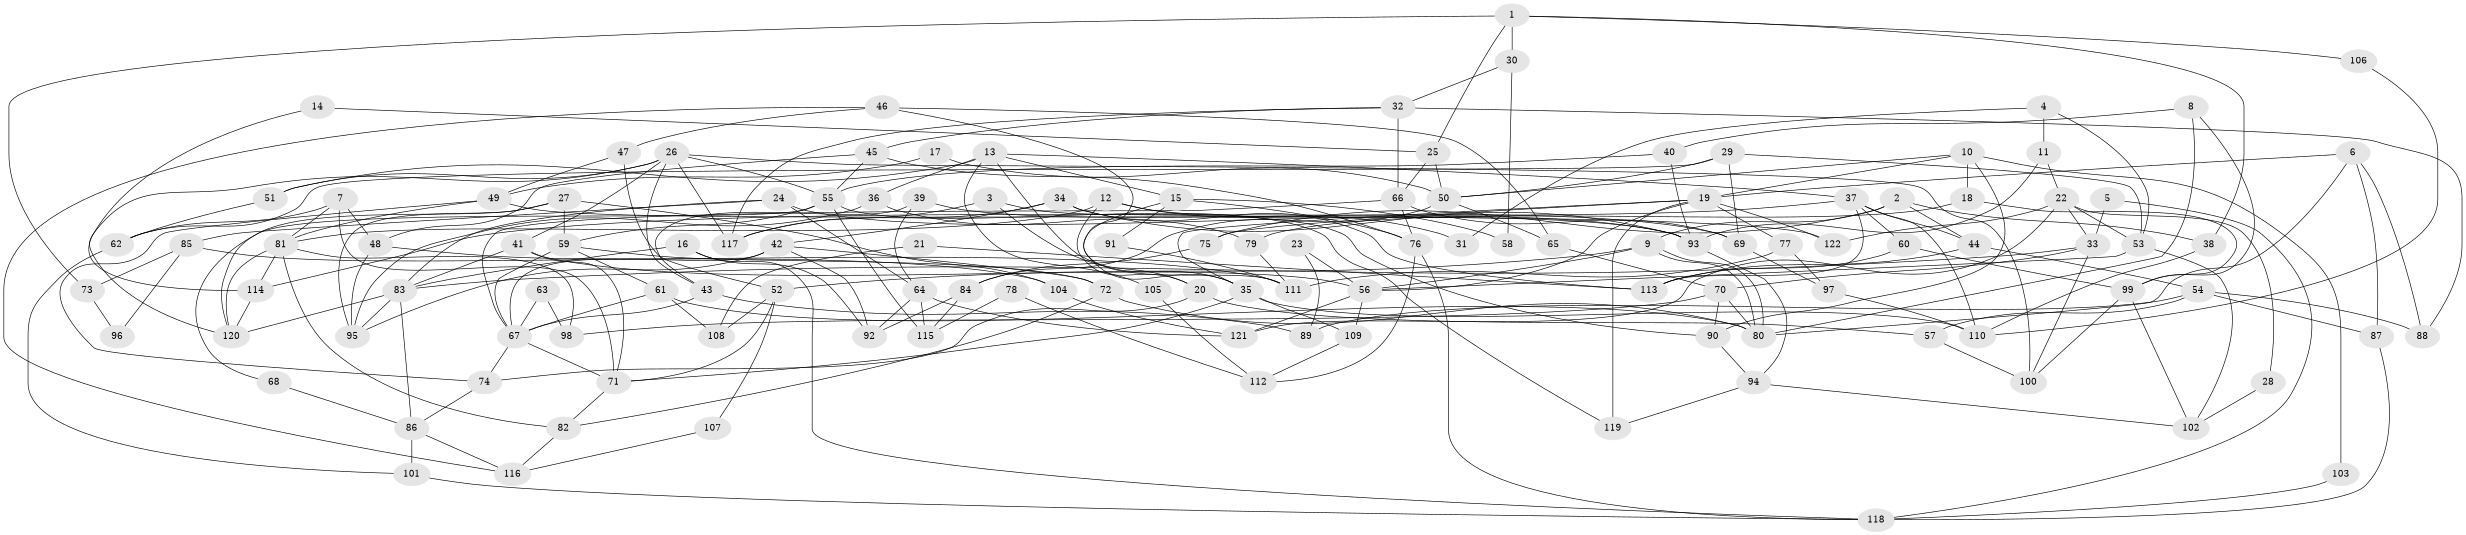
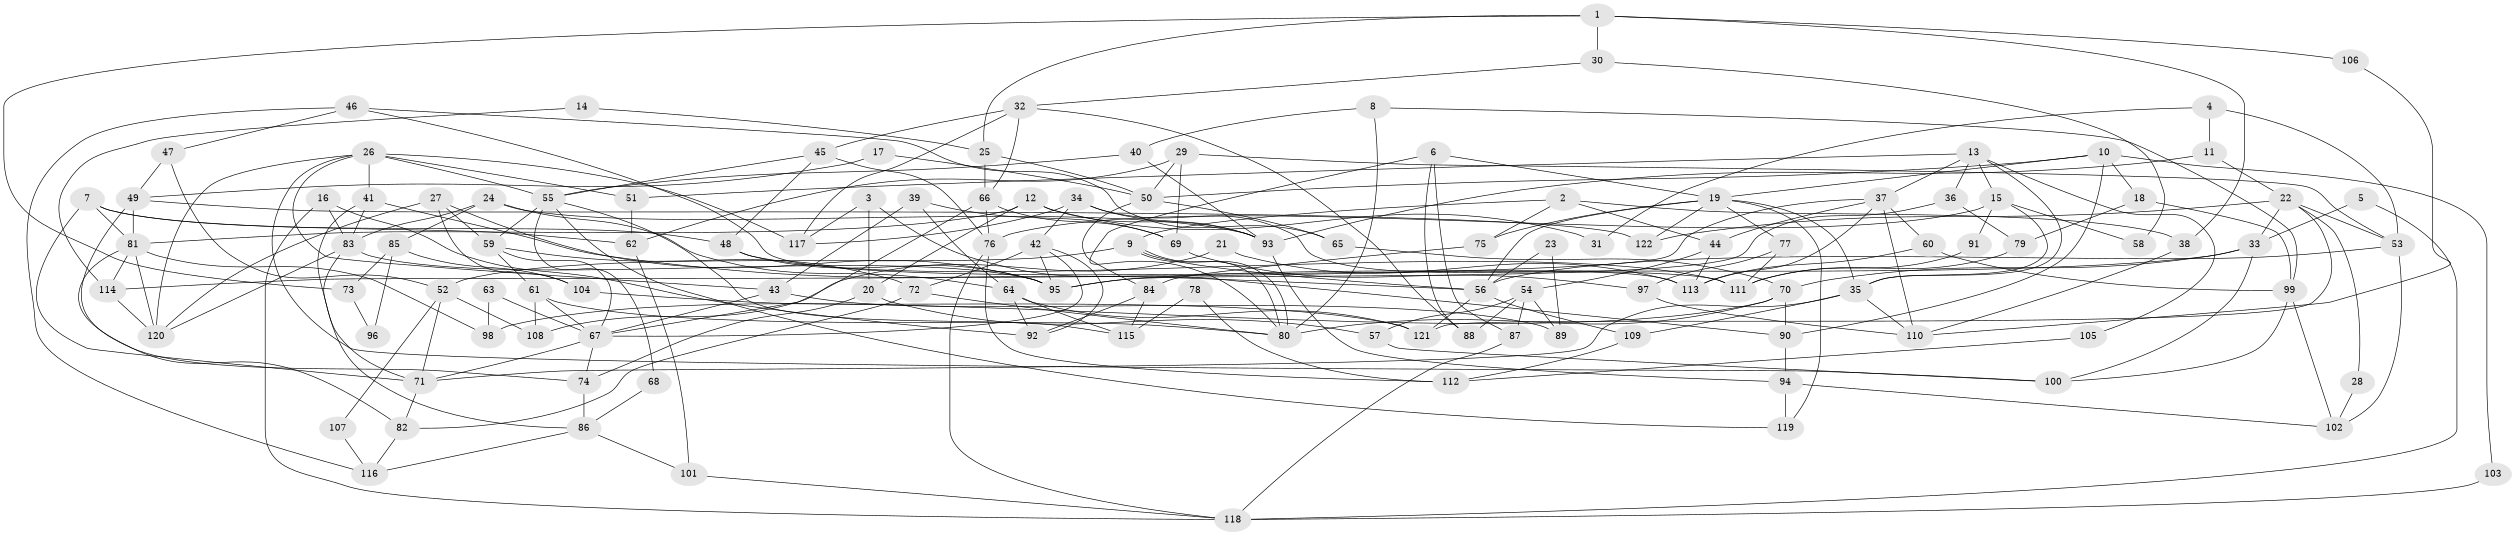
(1620, 272) -> (1656, 271)
